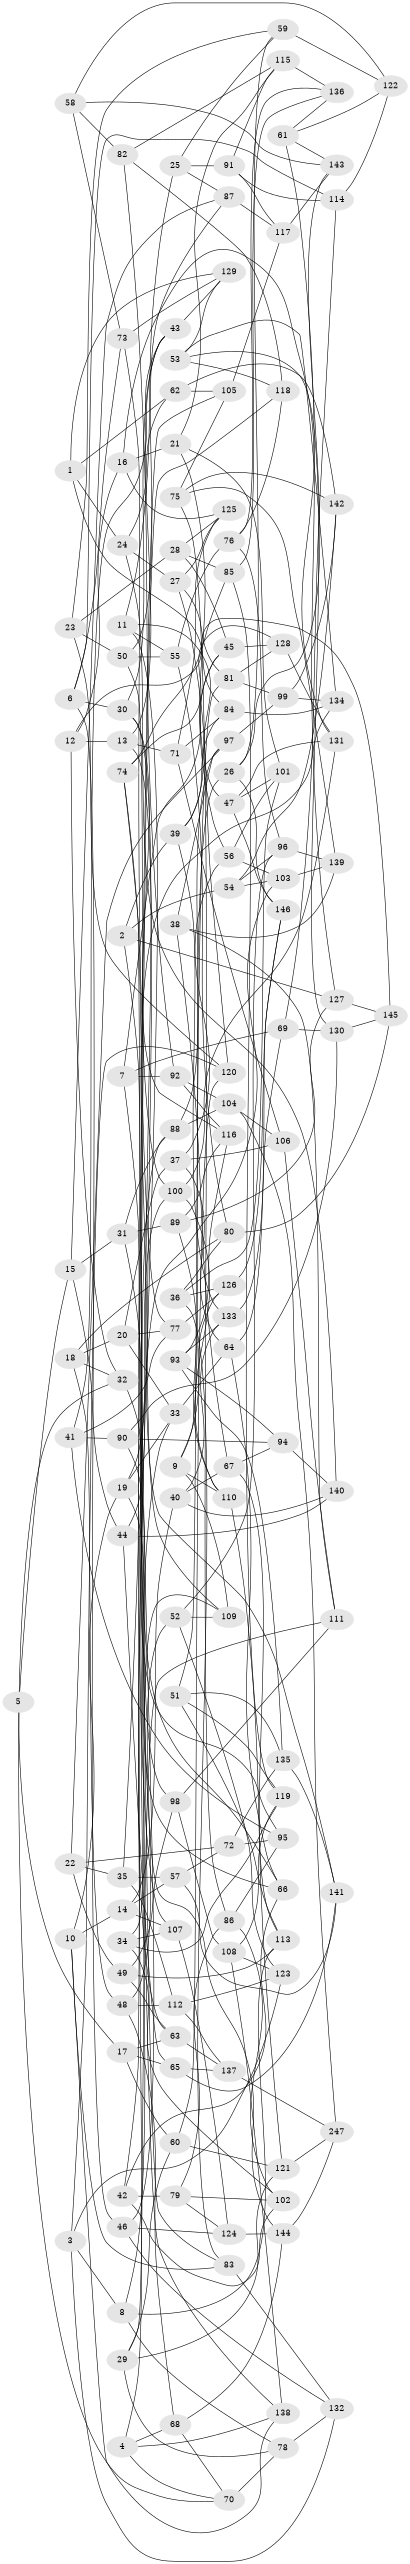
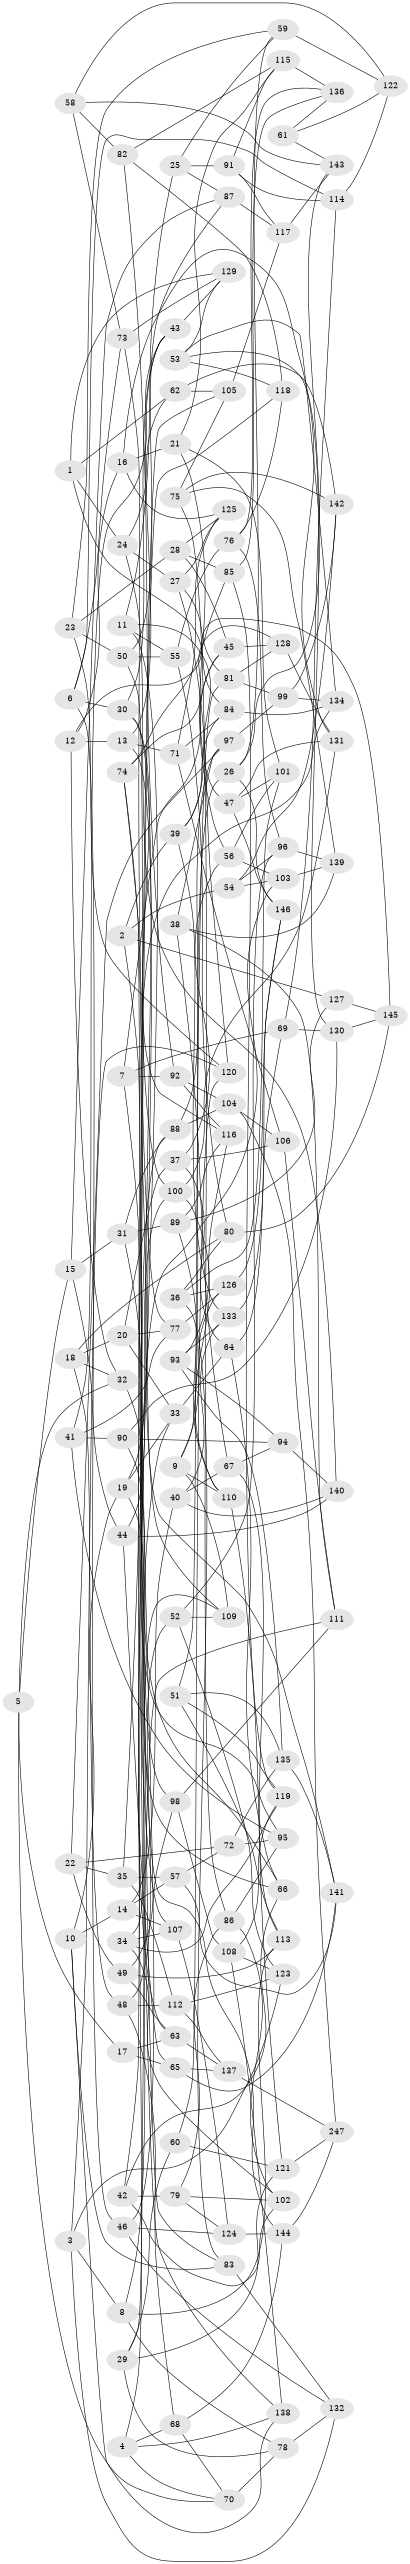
(313, 568) -> none
(144, 2100) -> none
